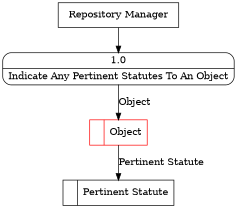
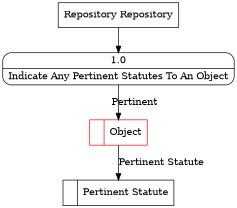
(118, 15) -> (118, 15)
(135, 102) -> (135, 102)
